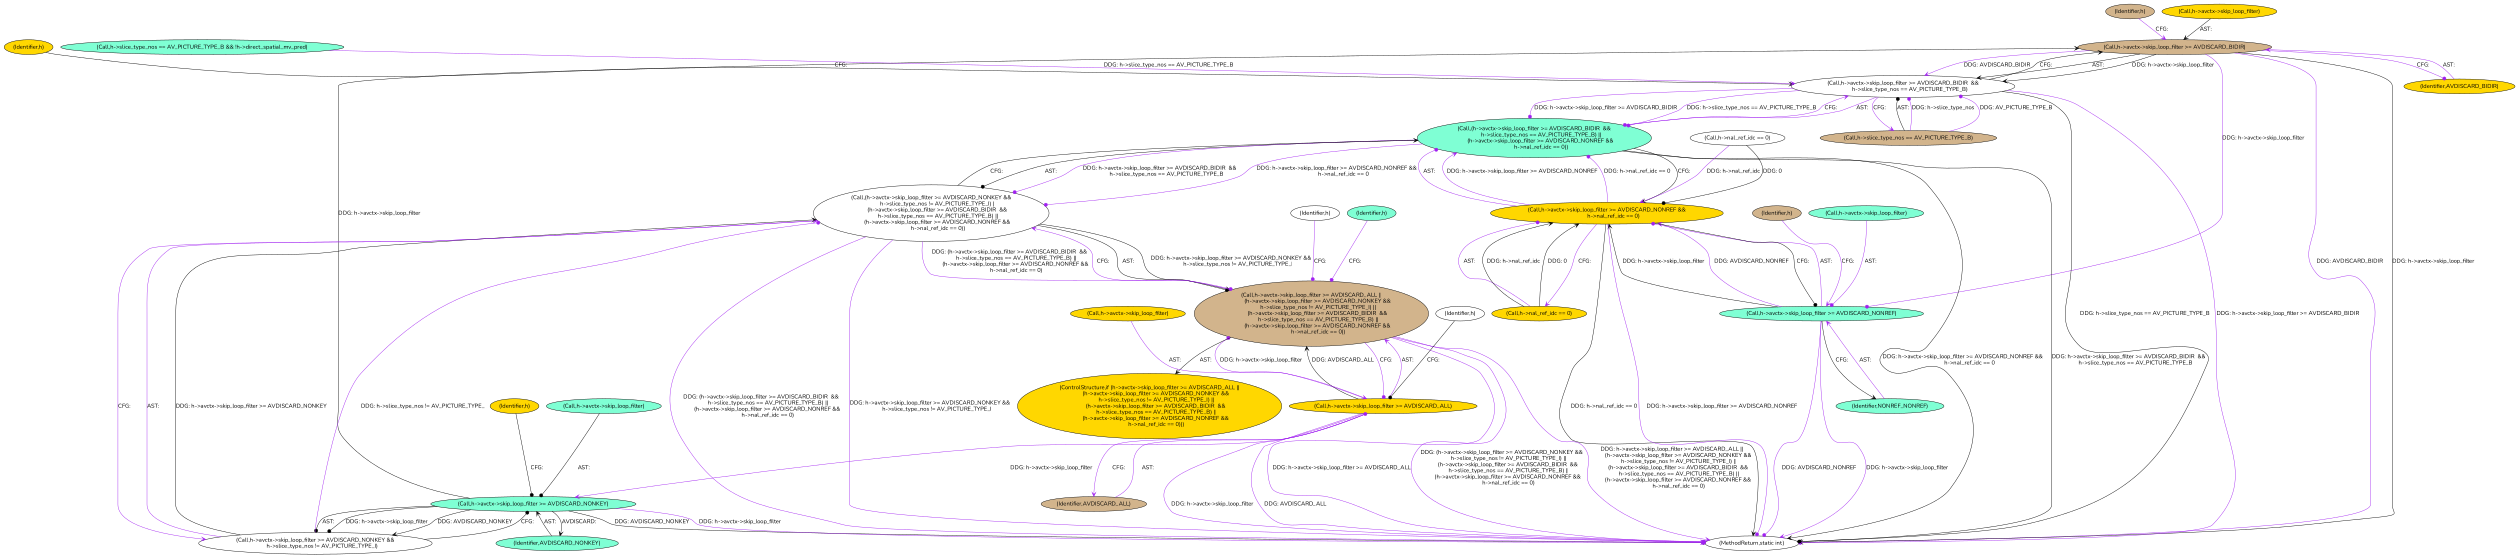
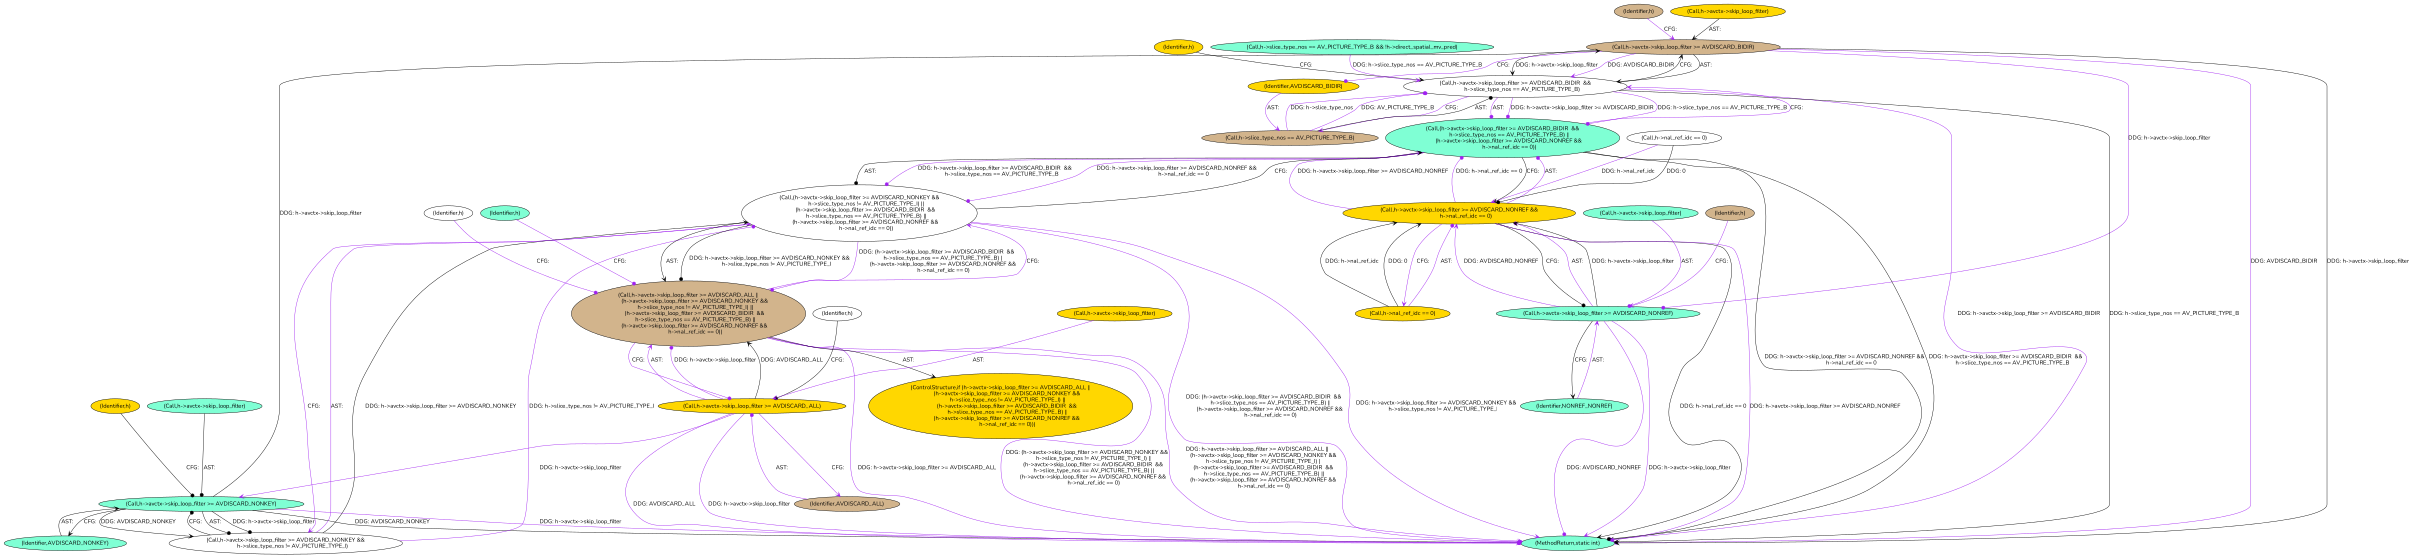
(2366, 54) -> (1266, 109)
(580, 522) -> (91, 522)
(1752, 543) -> (1568, 543)
